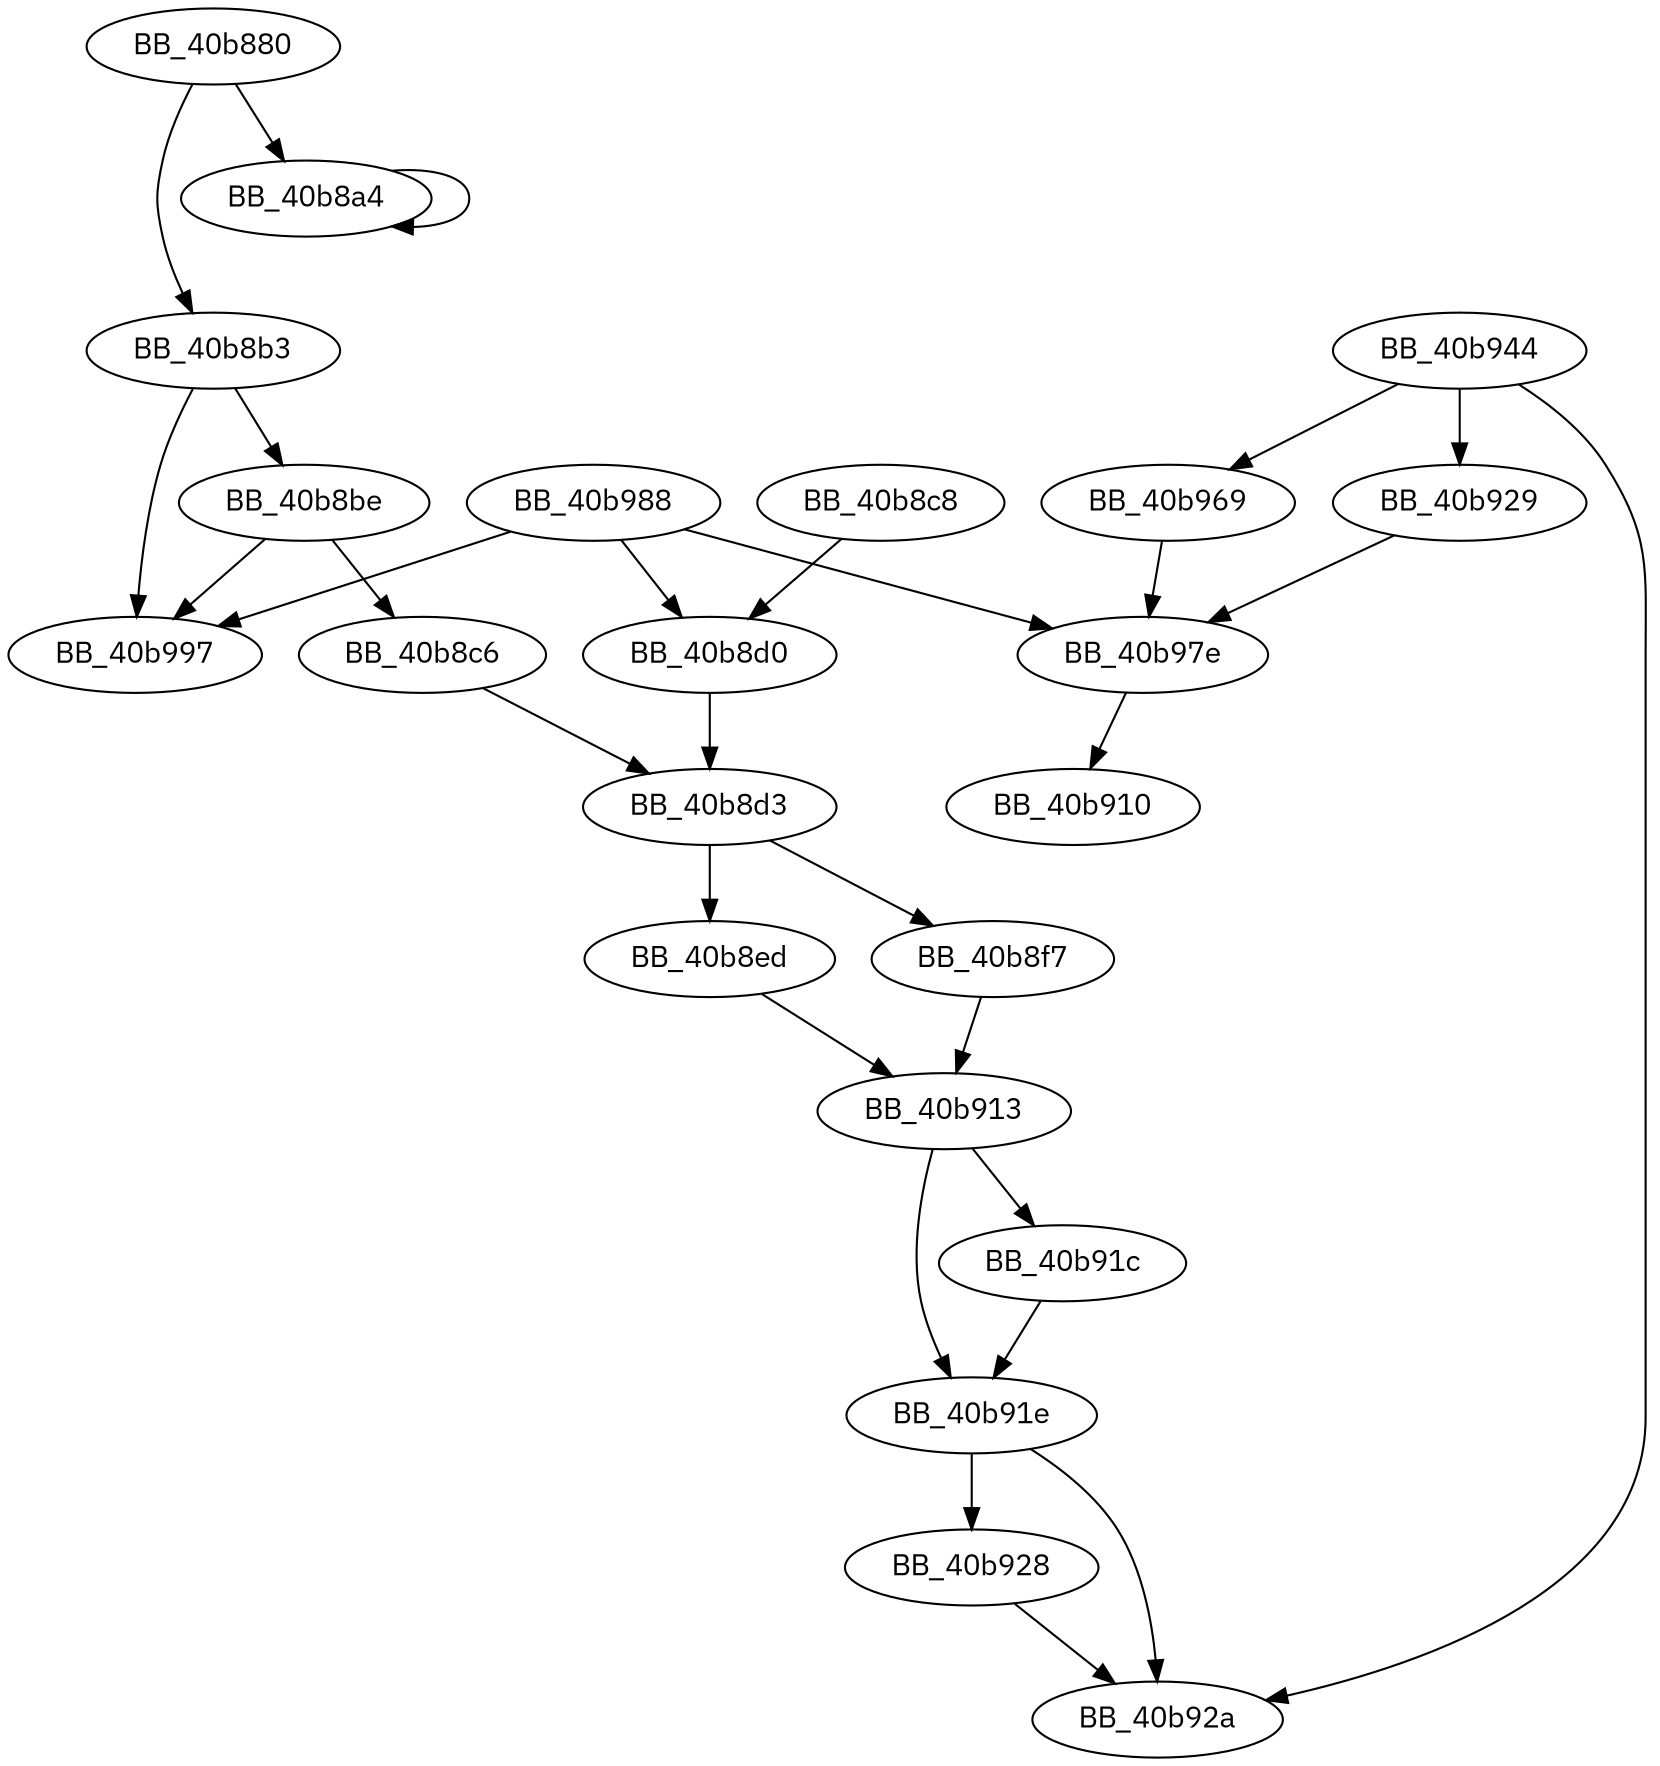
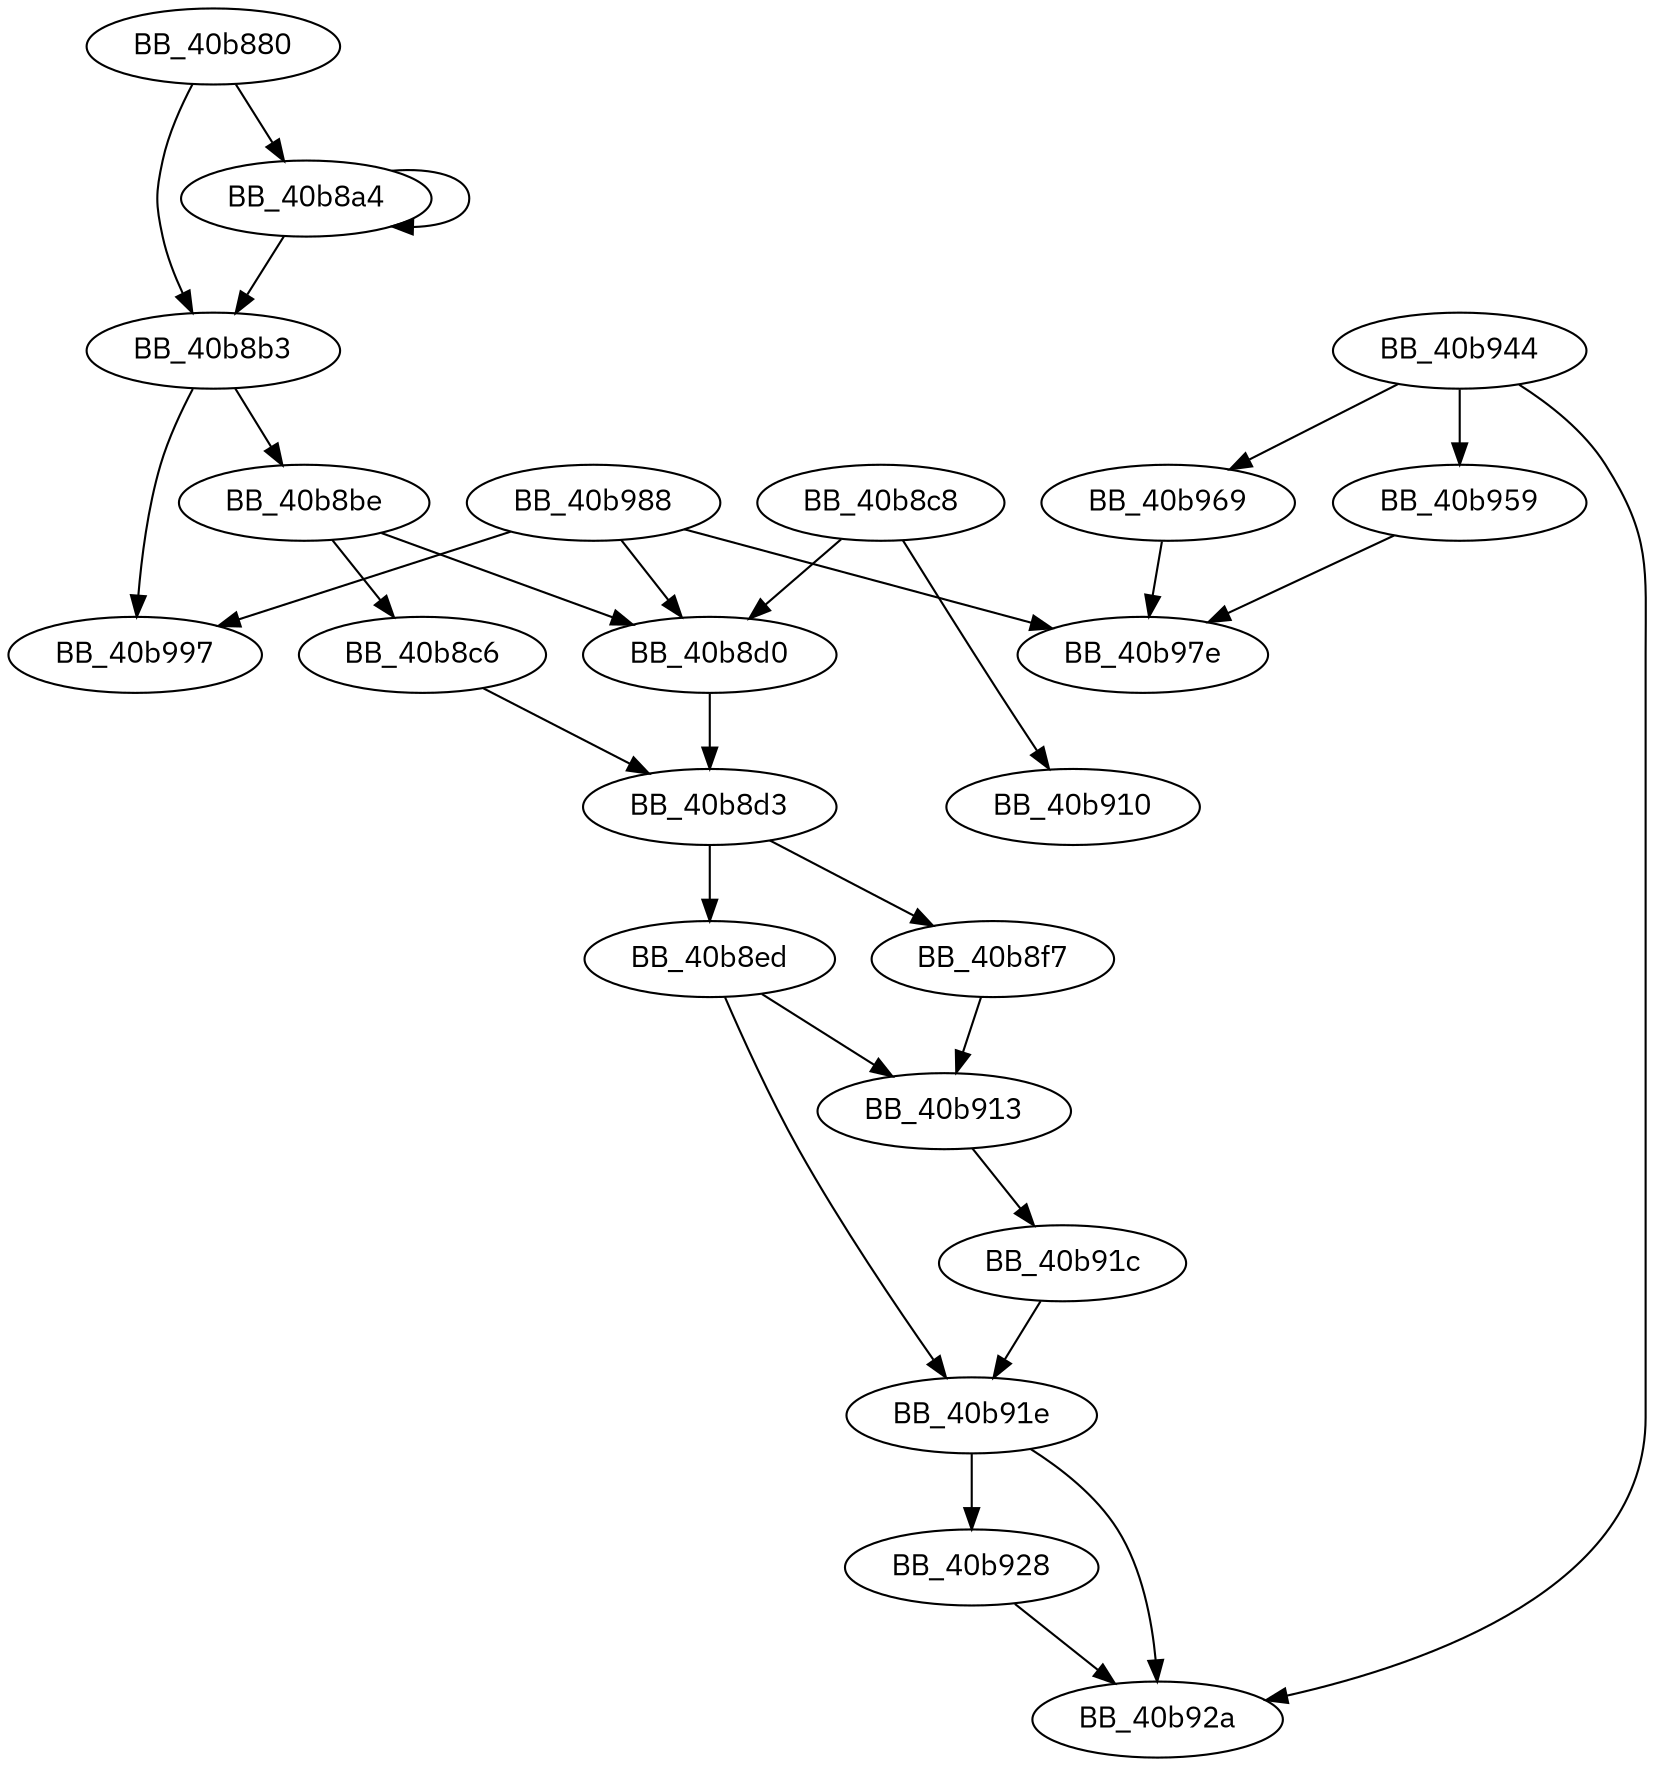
none -> (266, 266)
(1460, 503) -> (1460, 503)
(228, 572) -> (497, 575)
(1113, 721) -> (969, 646)
(917, 1255) -> (819, 1184)
